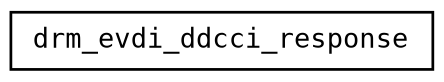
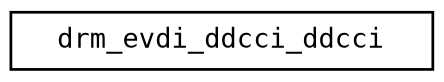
(222, 41) -> (222, 41)
